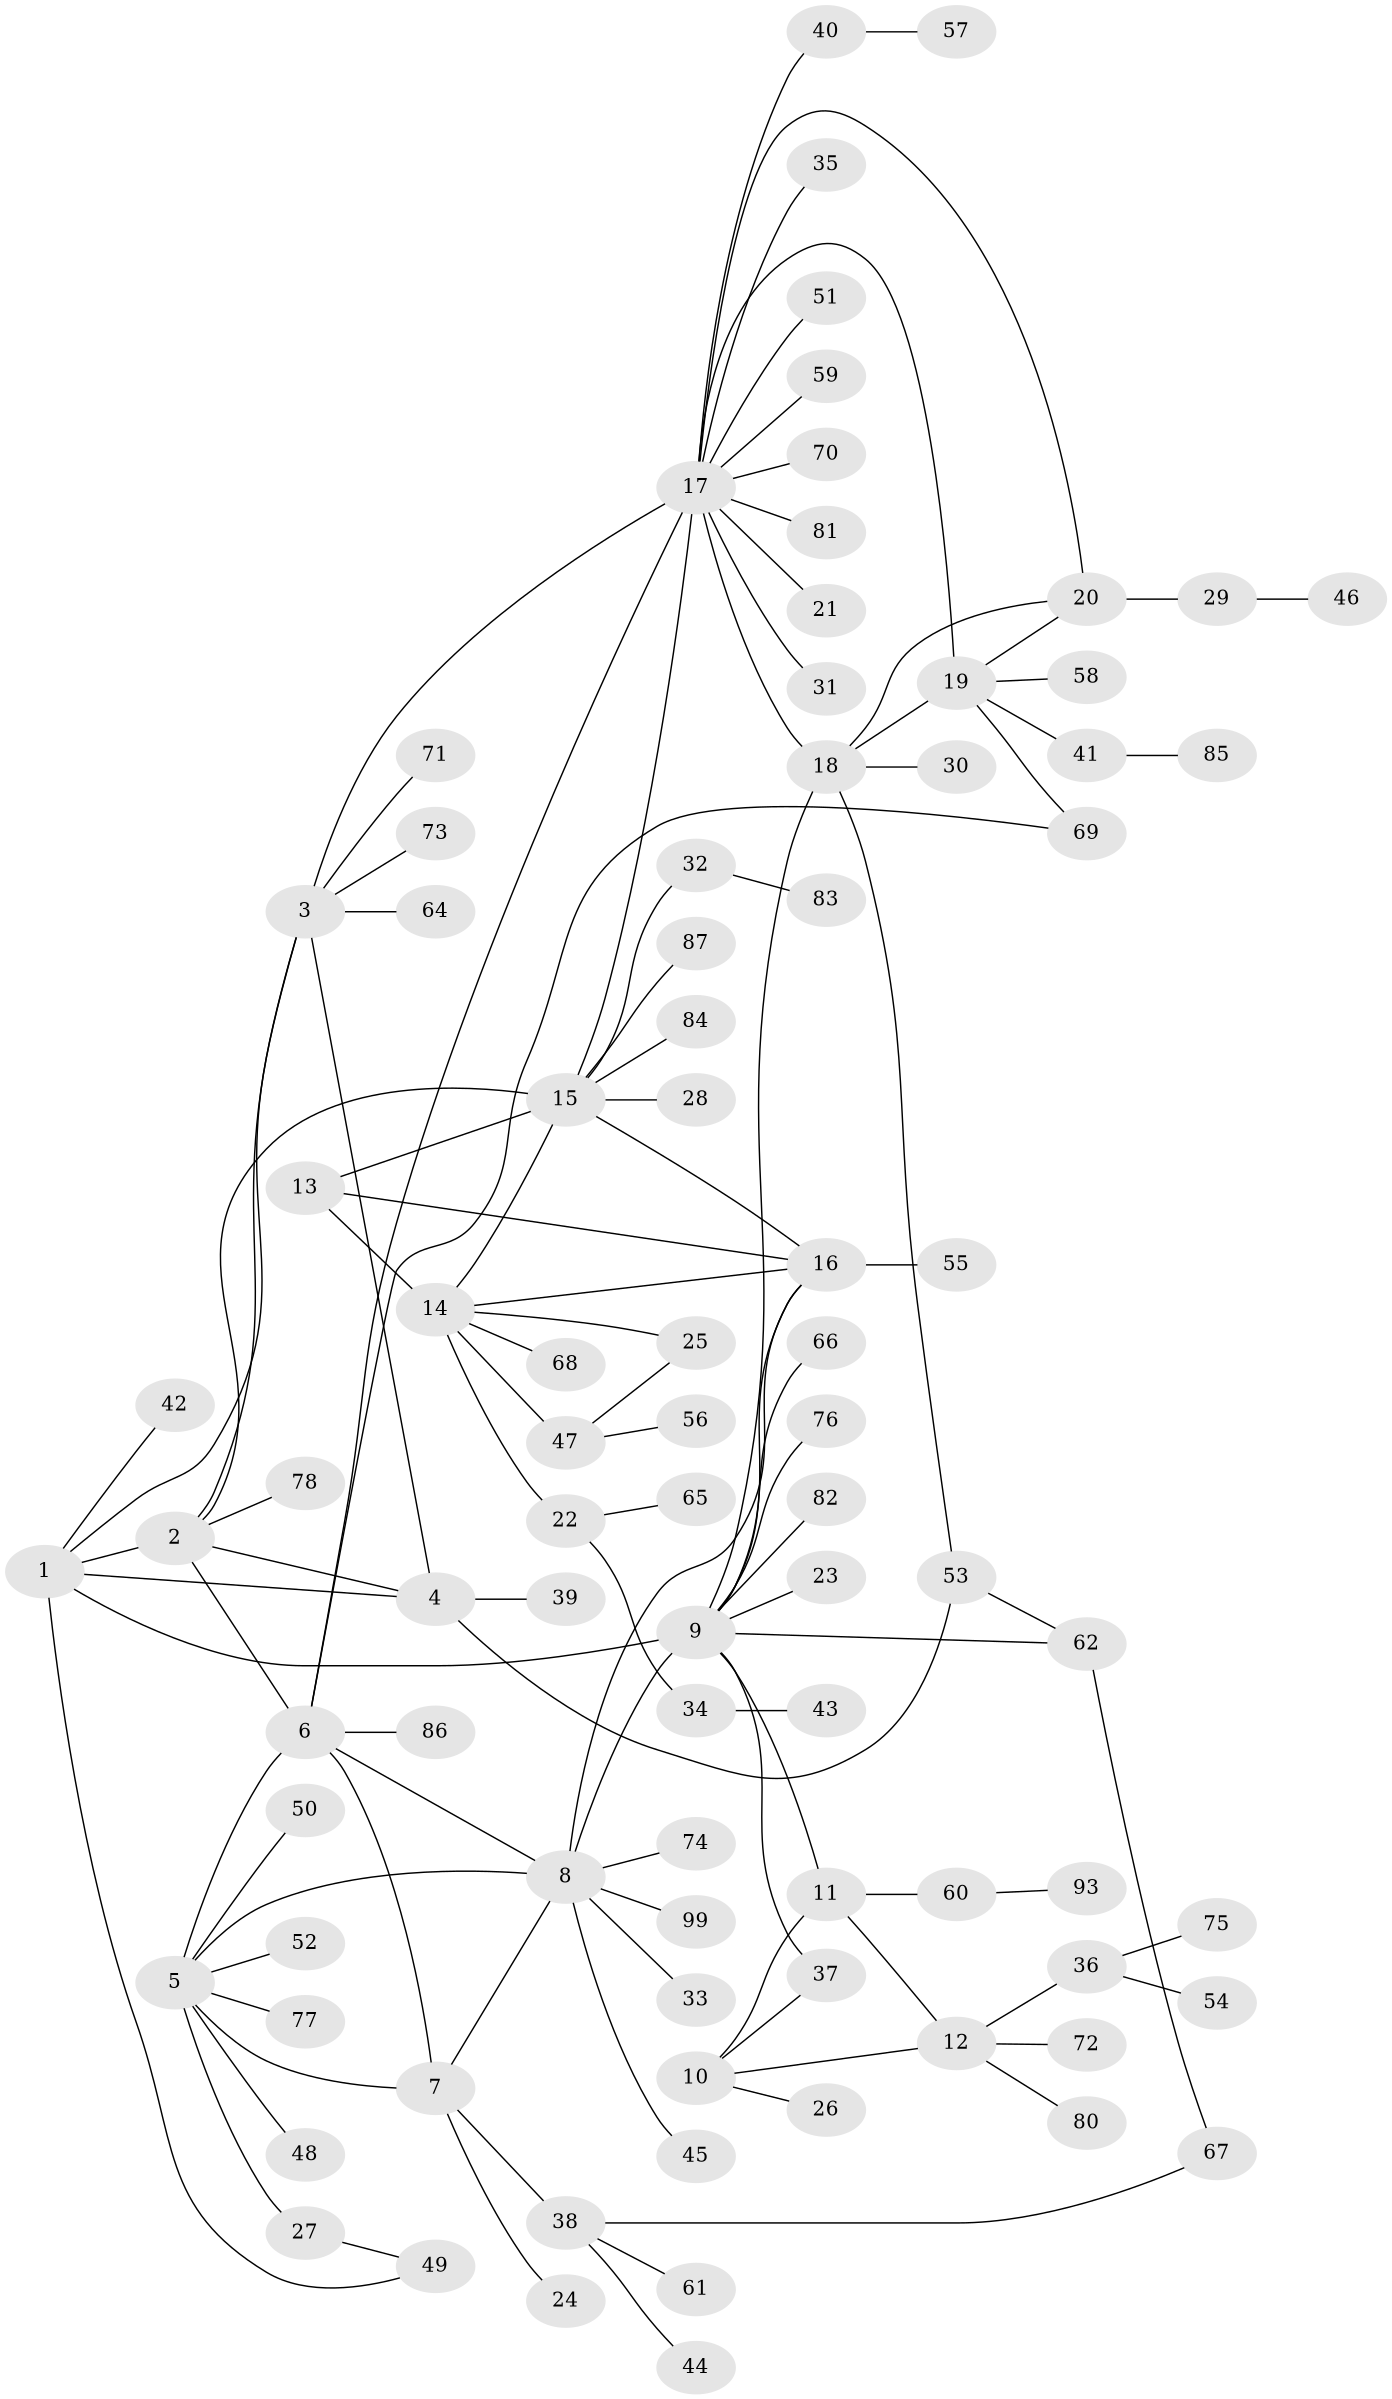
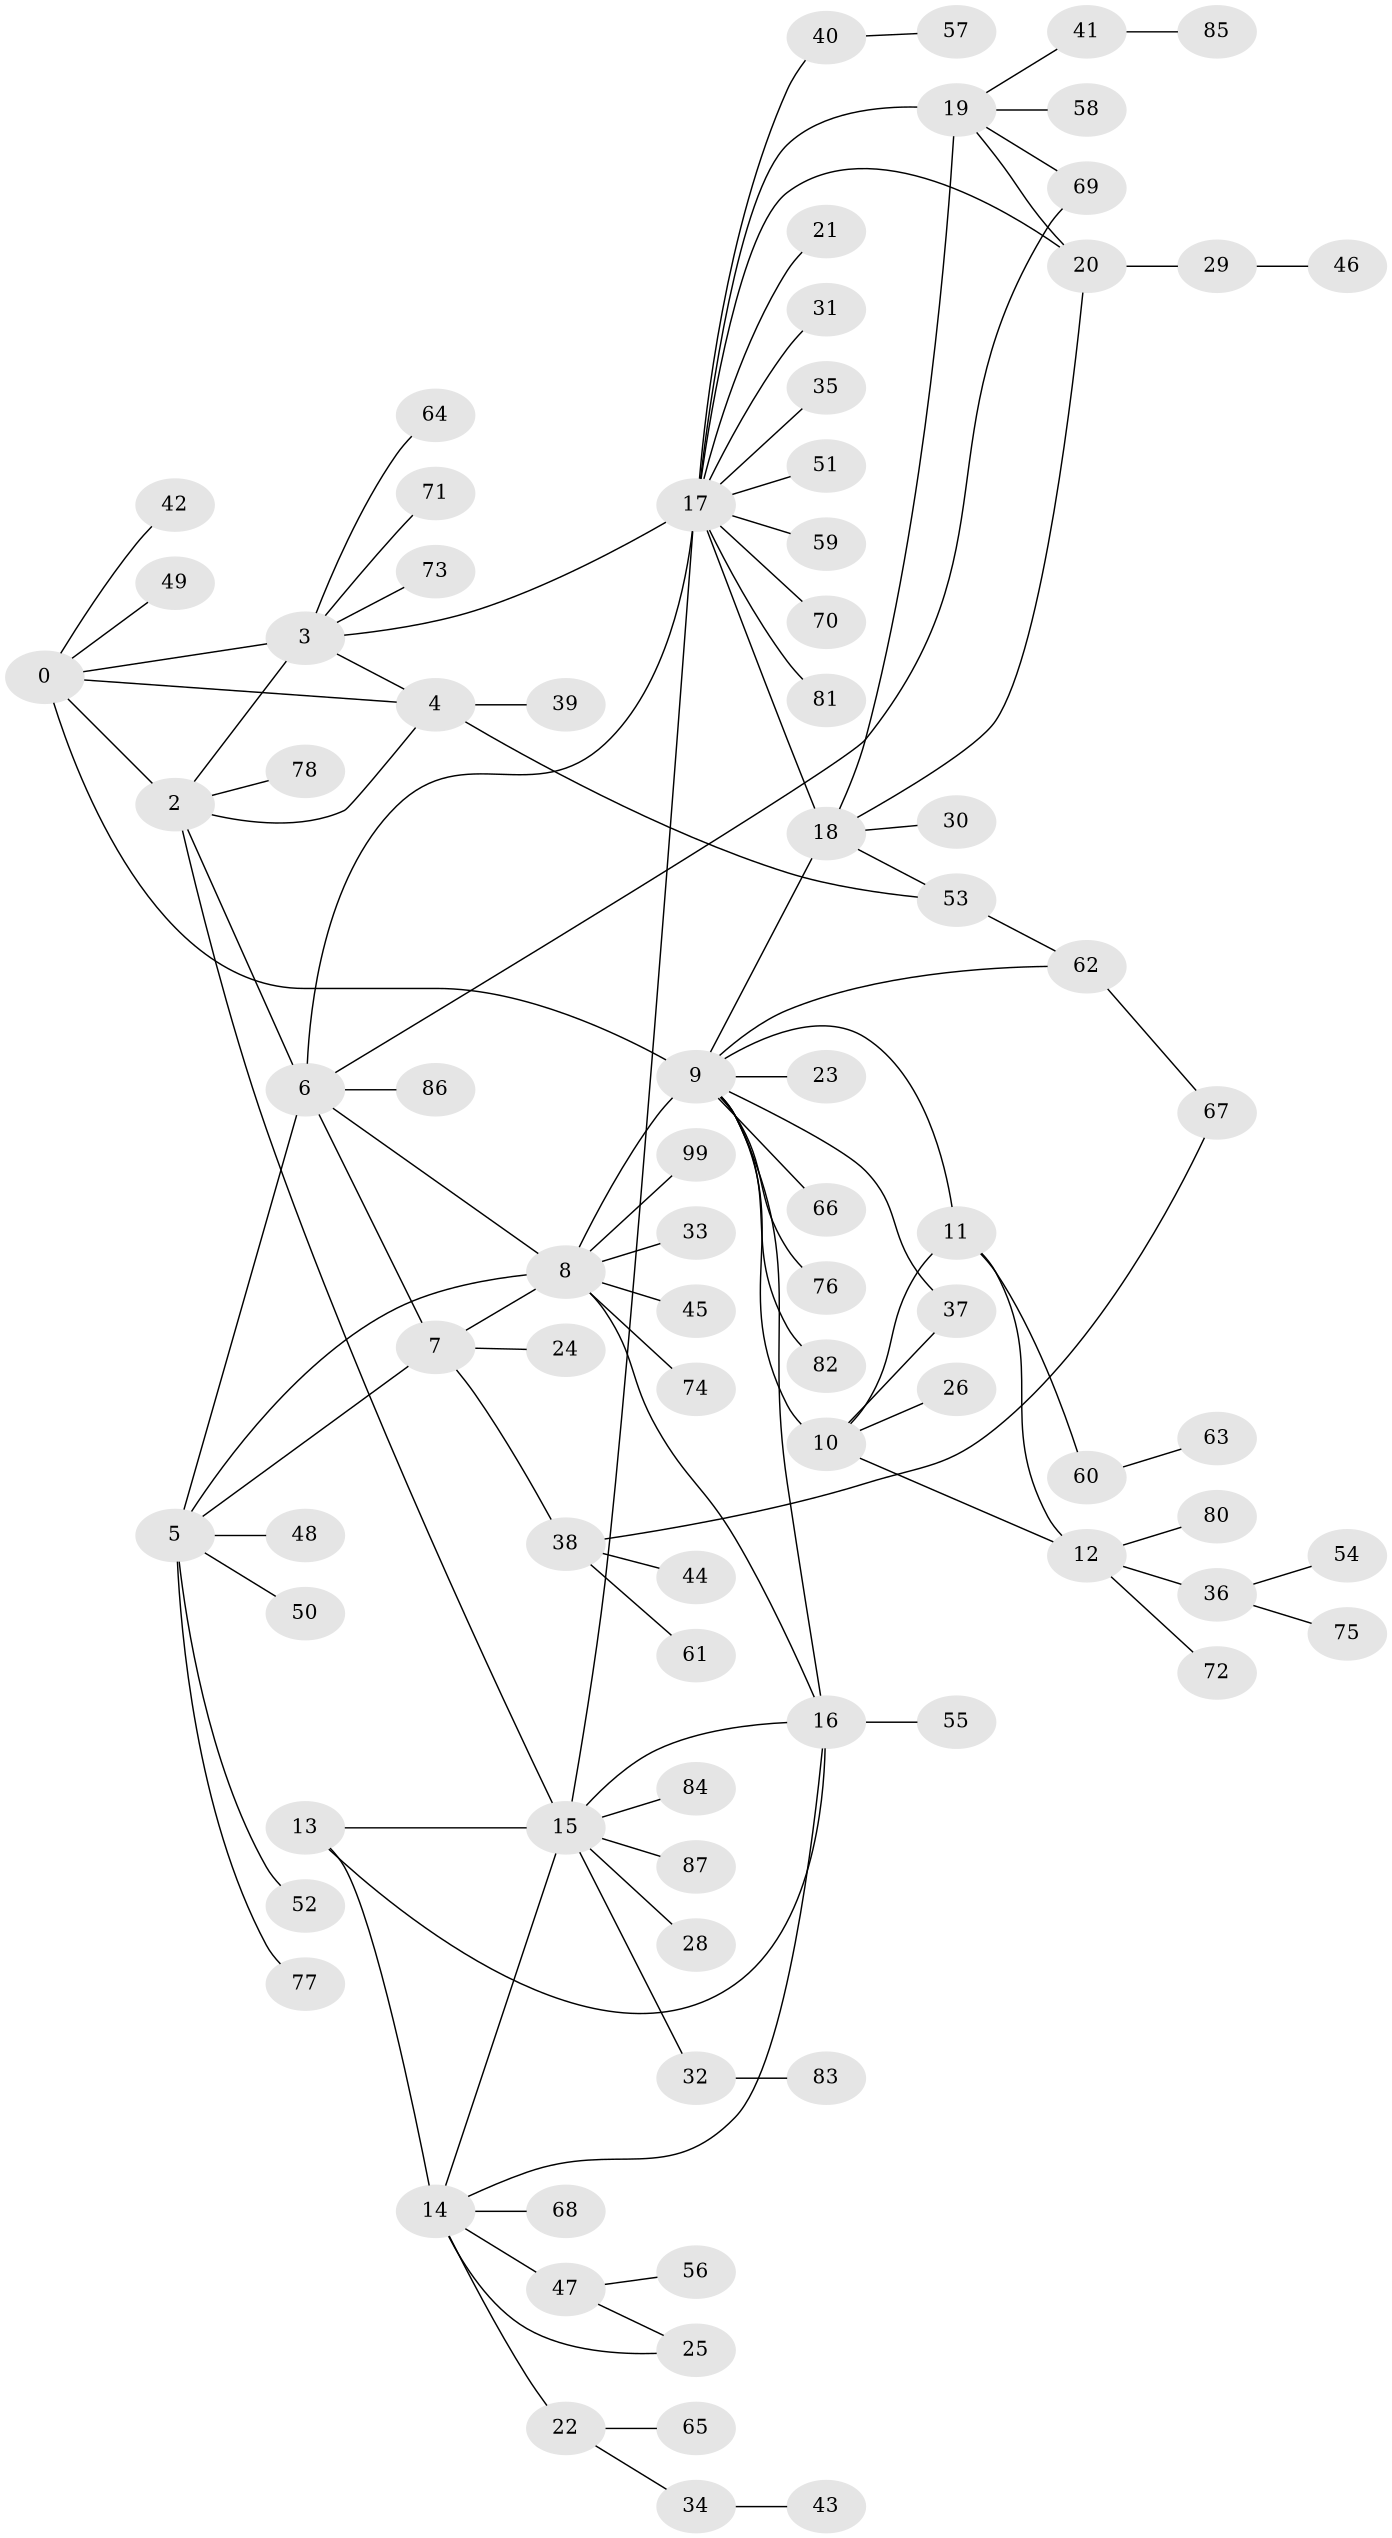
none -> (761, 1286)
(45, 1572) -> (45, 677)
(1087, 1889) -> (1217, 1439)
(305, 2233) -> none
